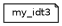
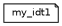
(31, 13) -> (31, 13)
